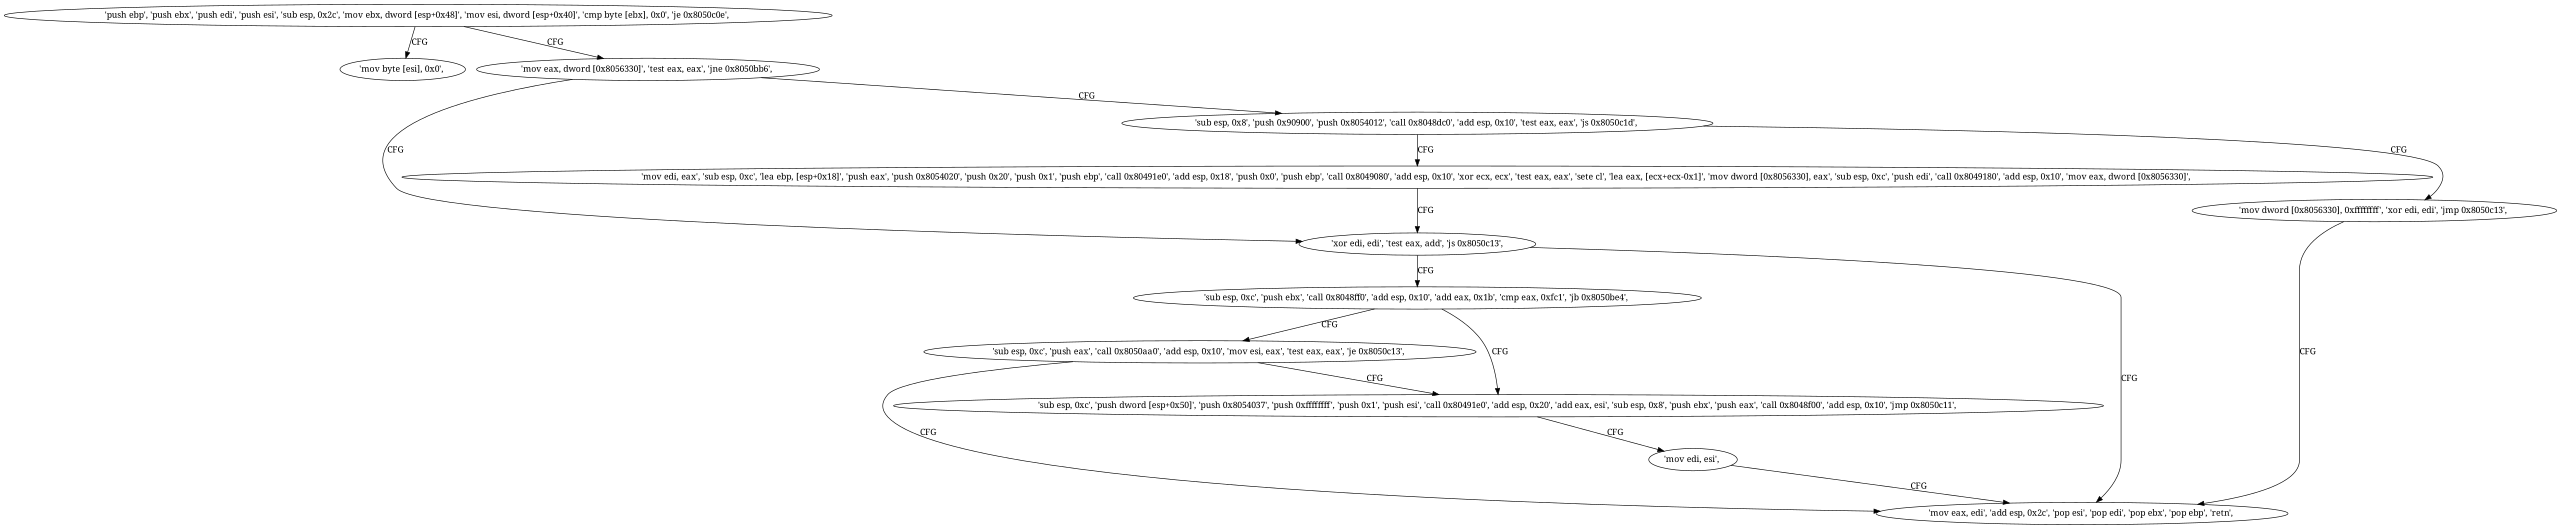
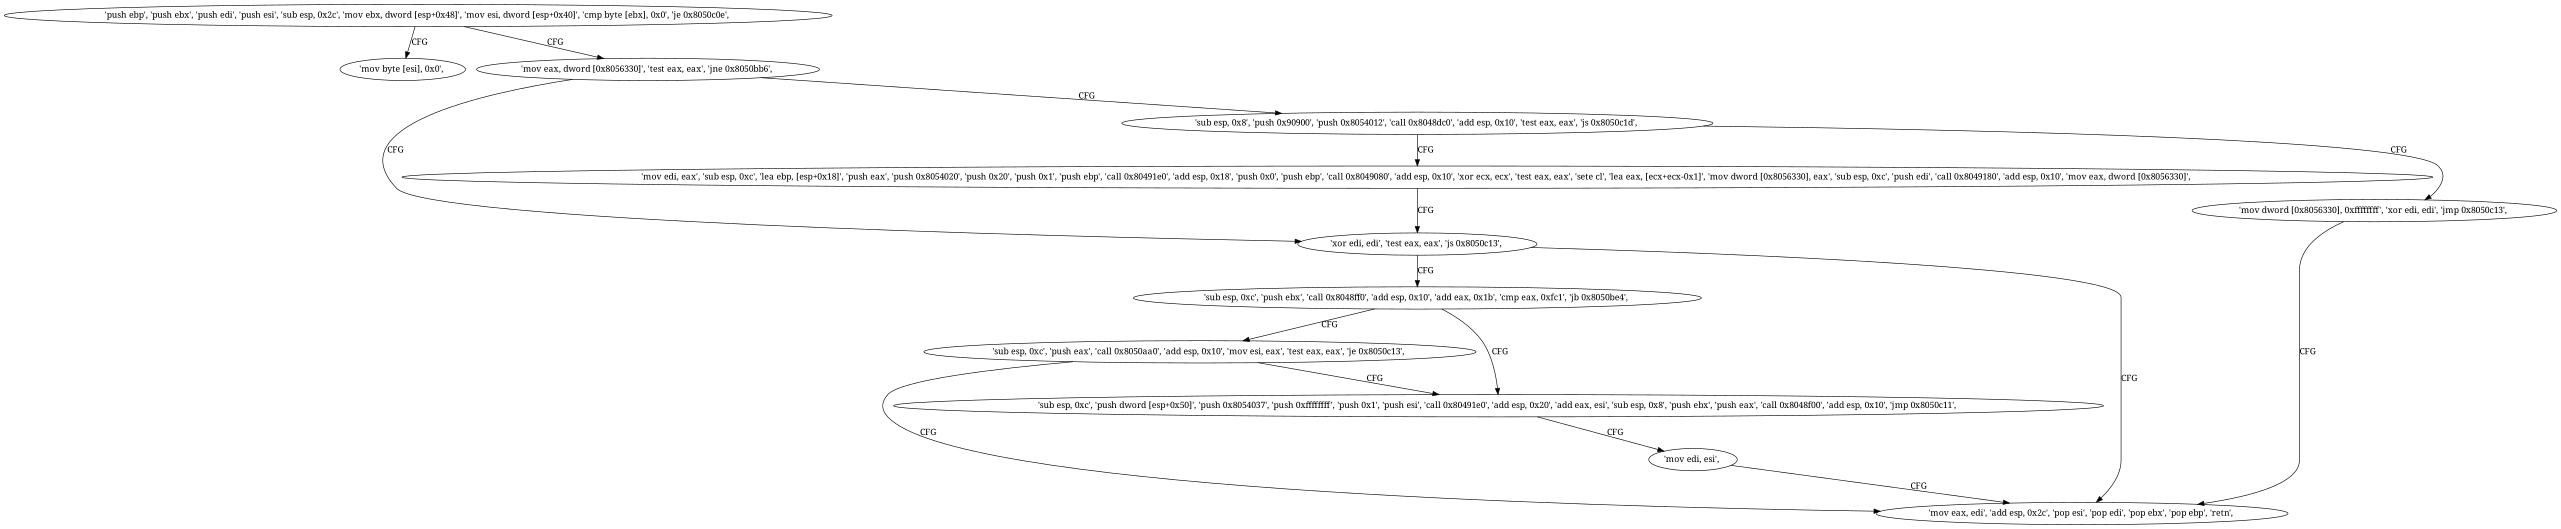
(1417, 244) -> (1417, 244)
